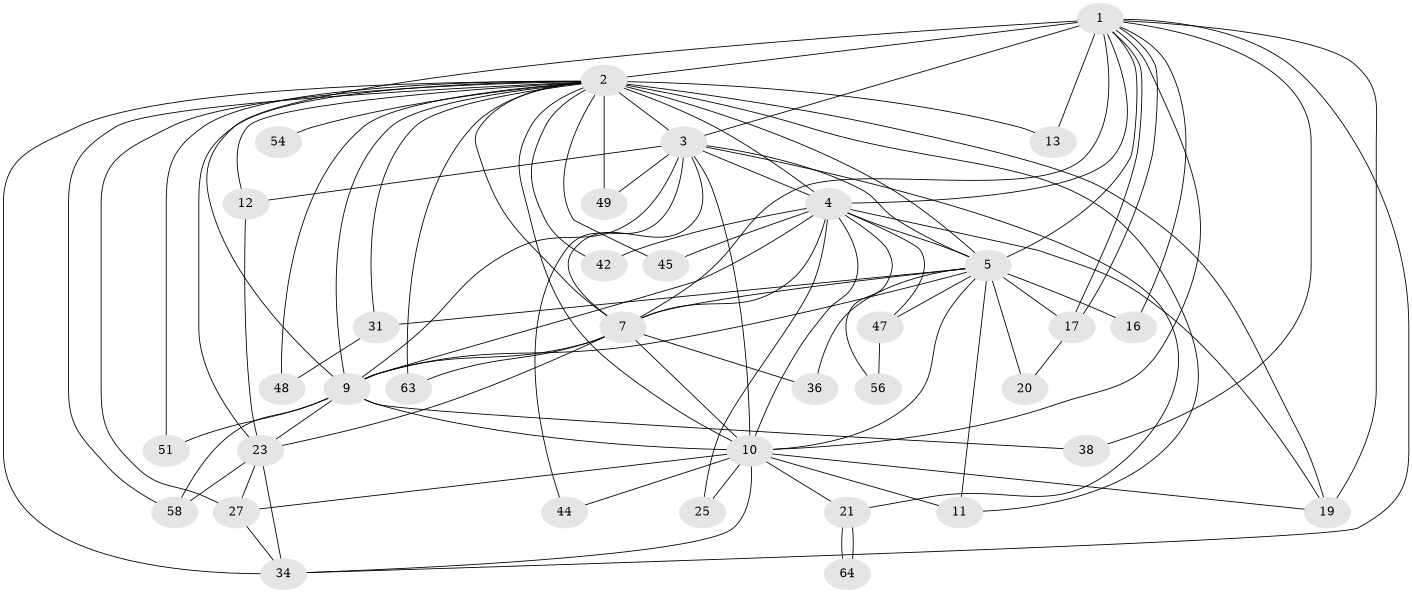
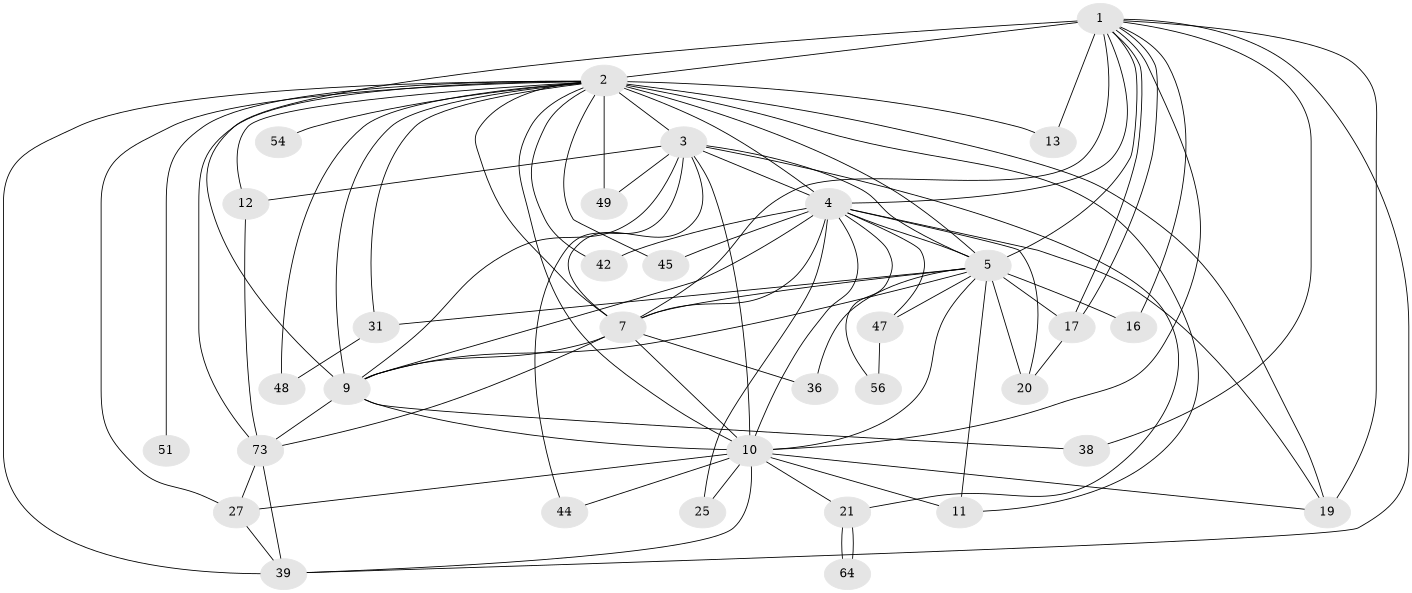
(892, 81) -> none
none -> (1023, 257)
(409, 389) -> none
(231, 426) -> none
(261, 451) -> (261, 451)
(175, 512) -> none
(284, 574) -> (284, 574)
